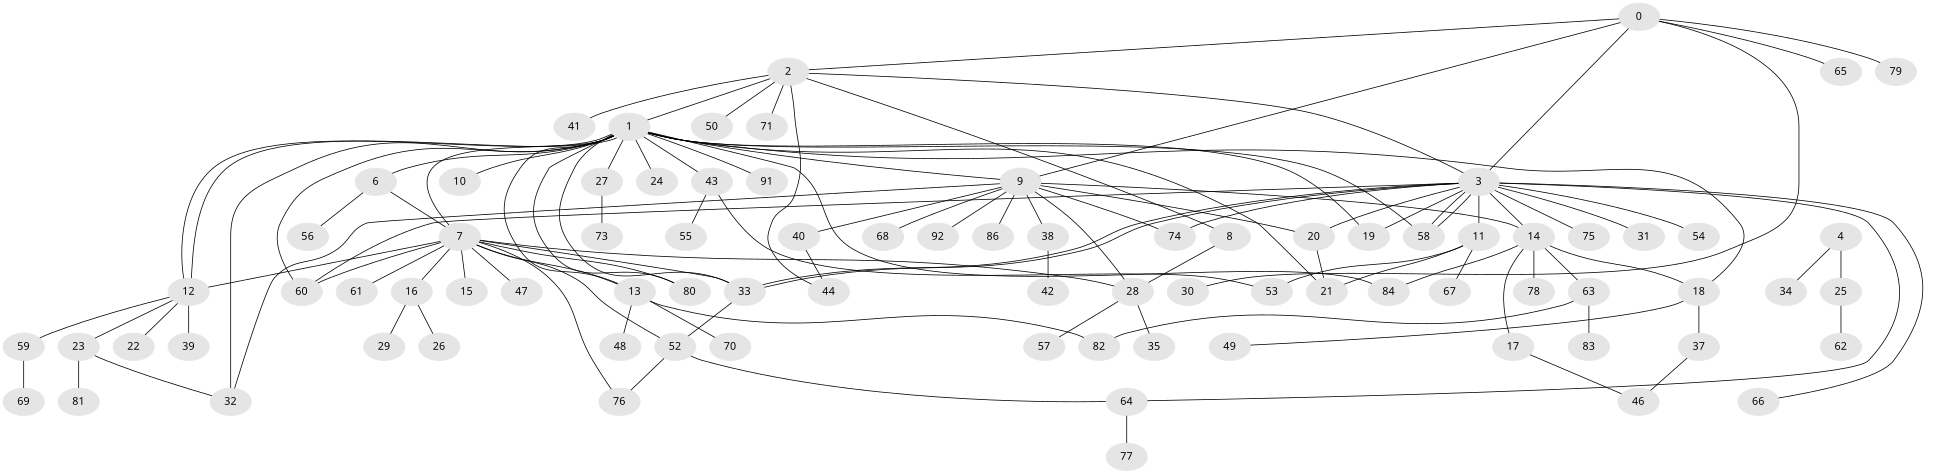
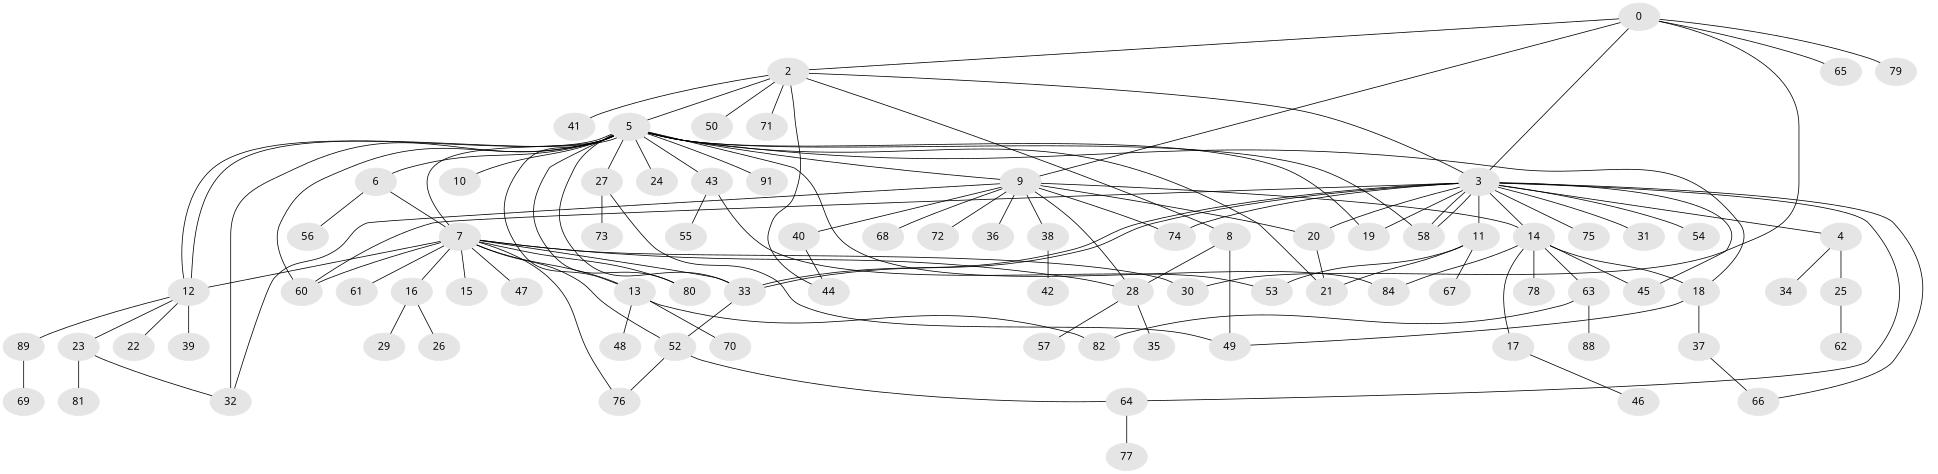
(629, 127) -> (629, 127)
none -> (1660, 209)
(938, 237) -> (938, 237)
(993, 237) -> (993, 237)
none -> (914, 257)
none -> (1230, 292)
none -> (1644, 292)
none -> (889, 323)
(24, 347) -> (24, 347)
(1589, 347) -> (1589, 347)
(1669, 374) -> (1729, 374)
